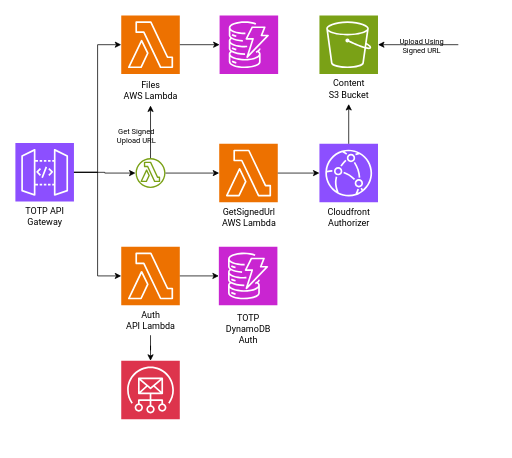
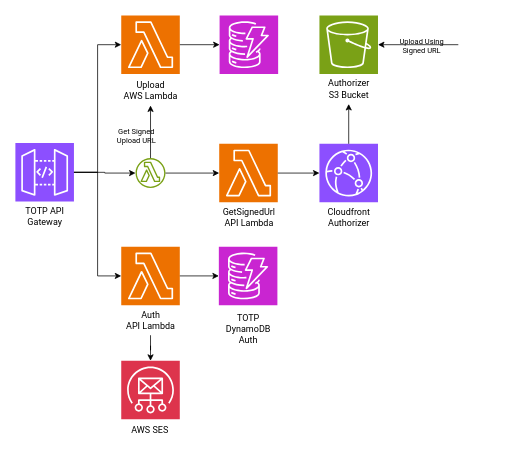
(349, 89) -> (349, 89)
(151, 90) -> (151, 90)
(249, 217) -> (249, 217)
none -> (150, 430)
